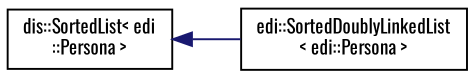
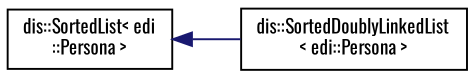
(354, 39) -> (354, 39)
